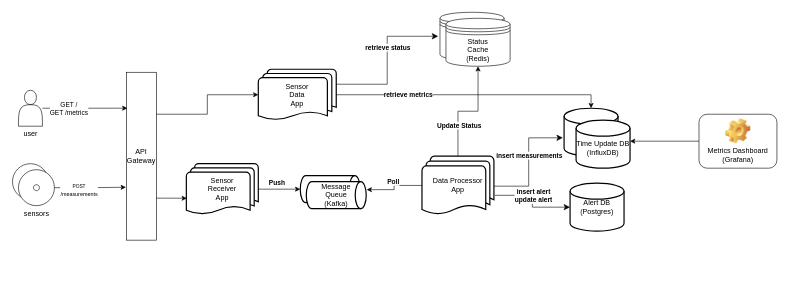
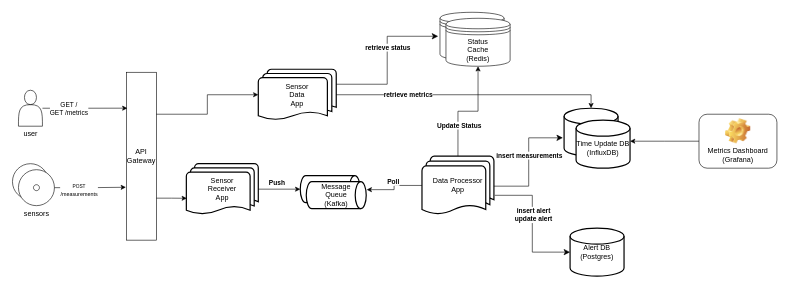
(597, 207) -> (597, 252)
